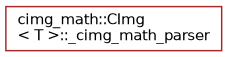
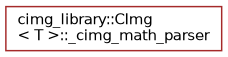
(114, 29) -> (114, 29)
